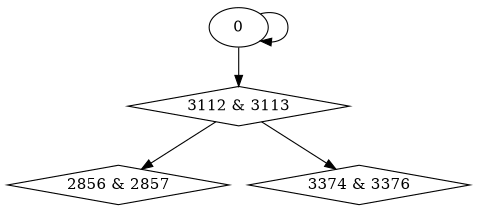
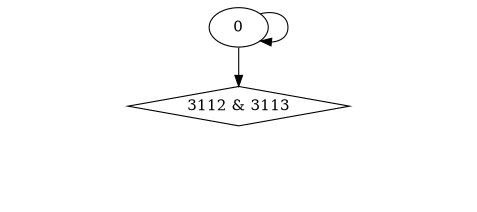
(118, 185) -> none
(359, 185) -> none
